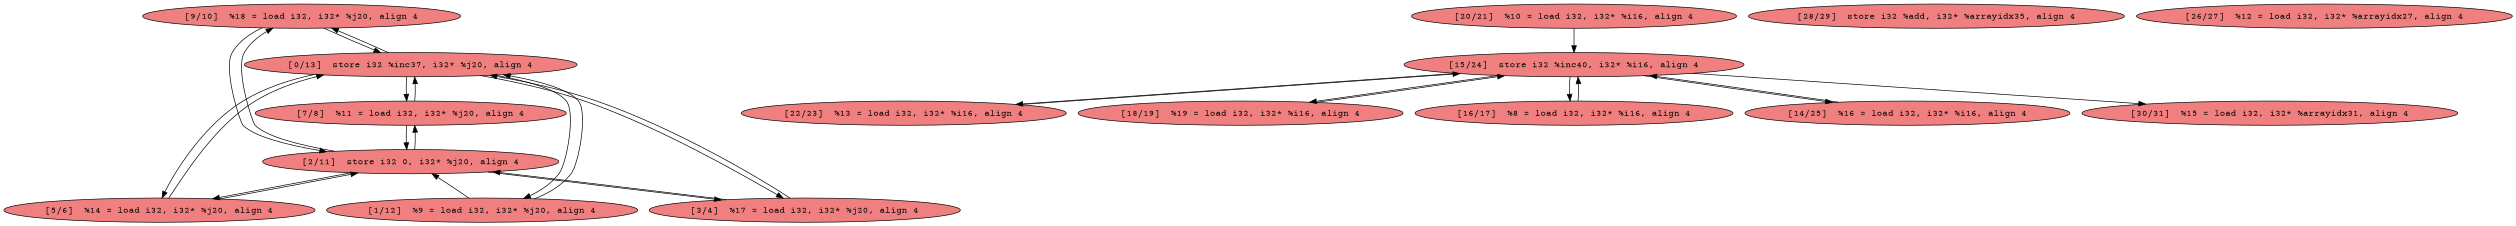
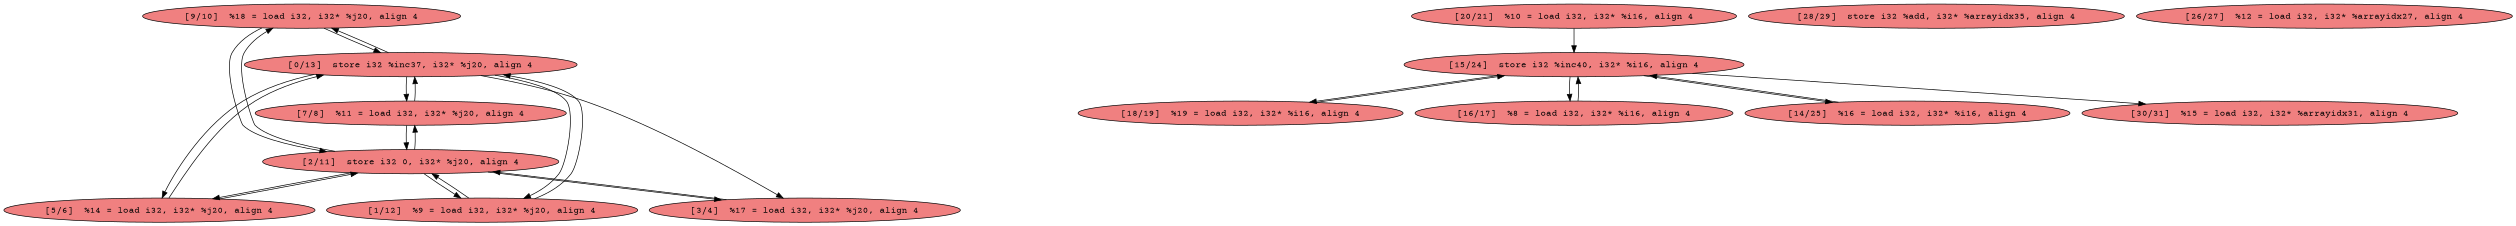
(904, 113) -> none
(649, 122) -> none
none -> (439, 184)
